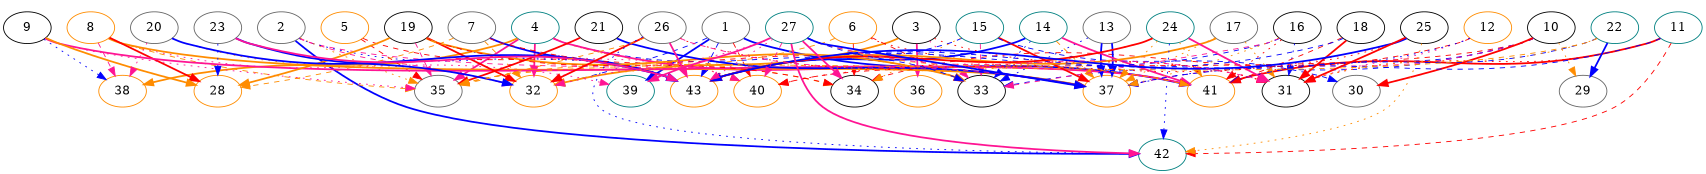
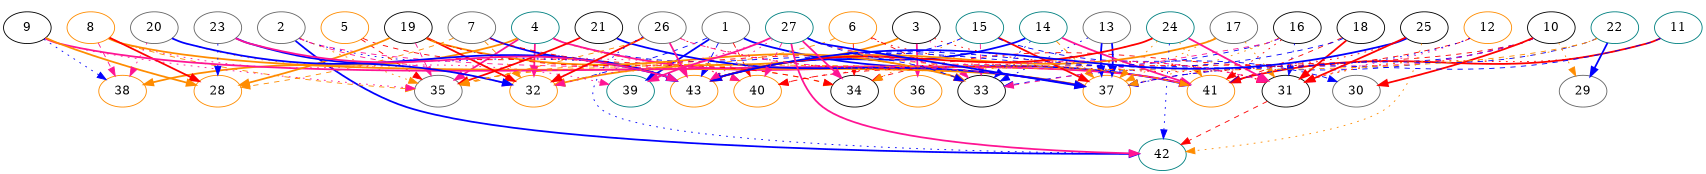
(1450, 141) -> (1228, 121)
